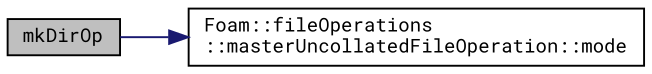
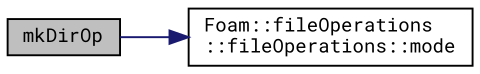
(416, 37) -> (331, 37)
